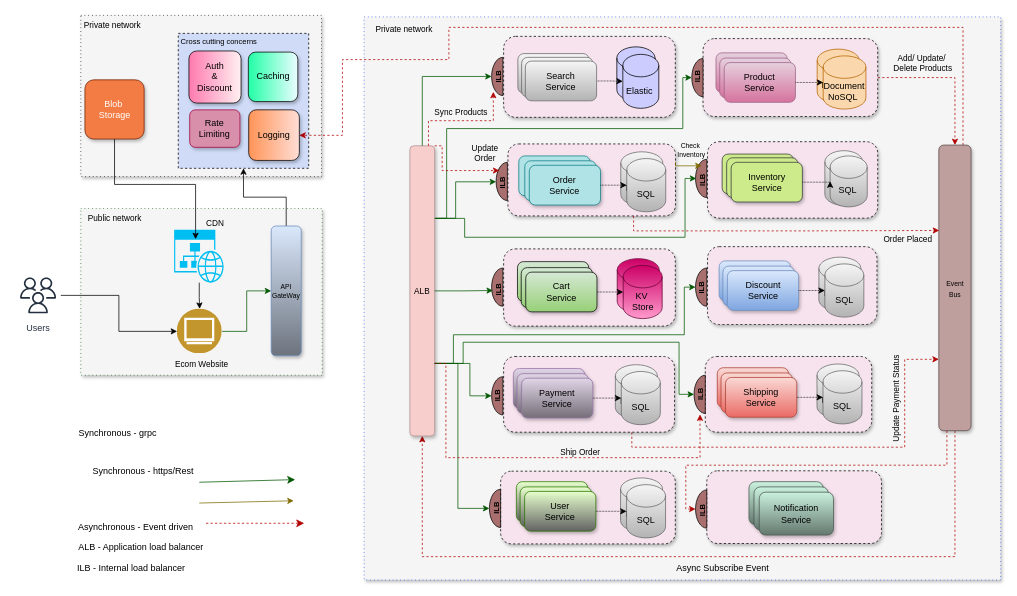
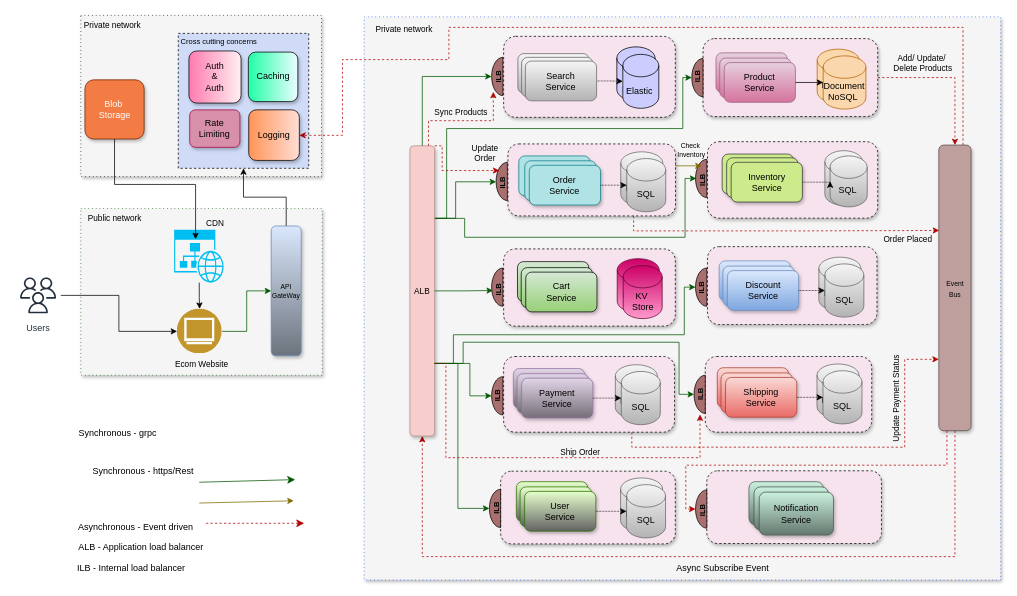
(215, 77) -> (215, 77)
(807, 83) -> (807, 83)
(616, 292) -> none
